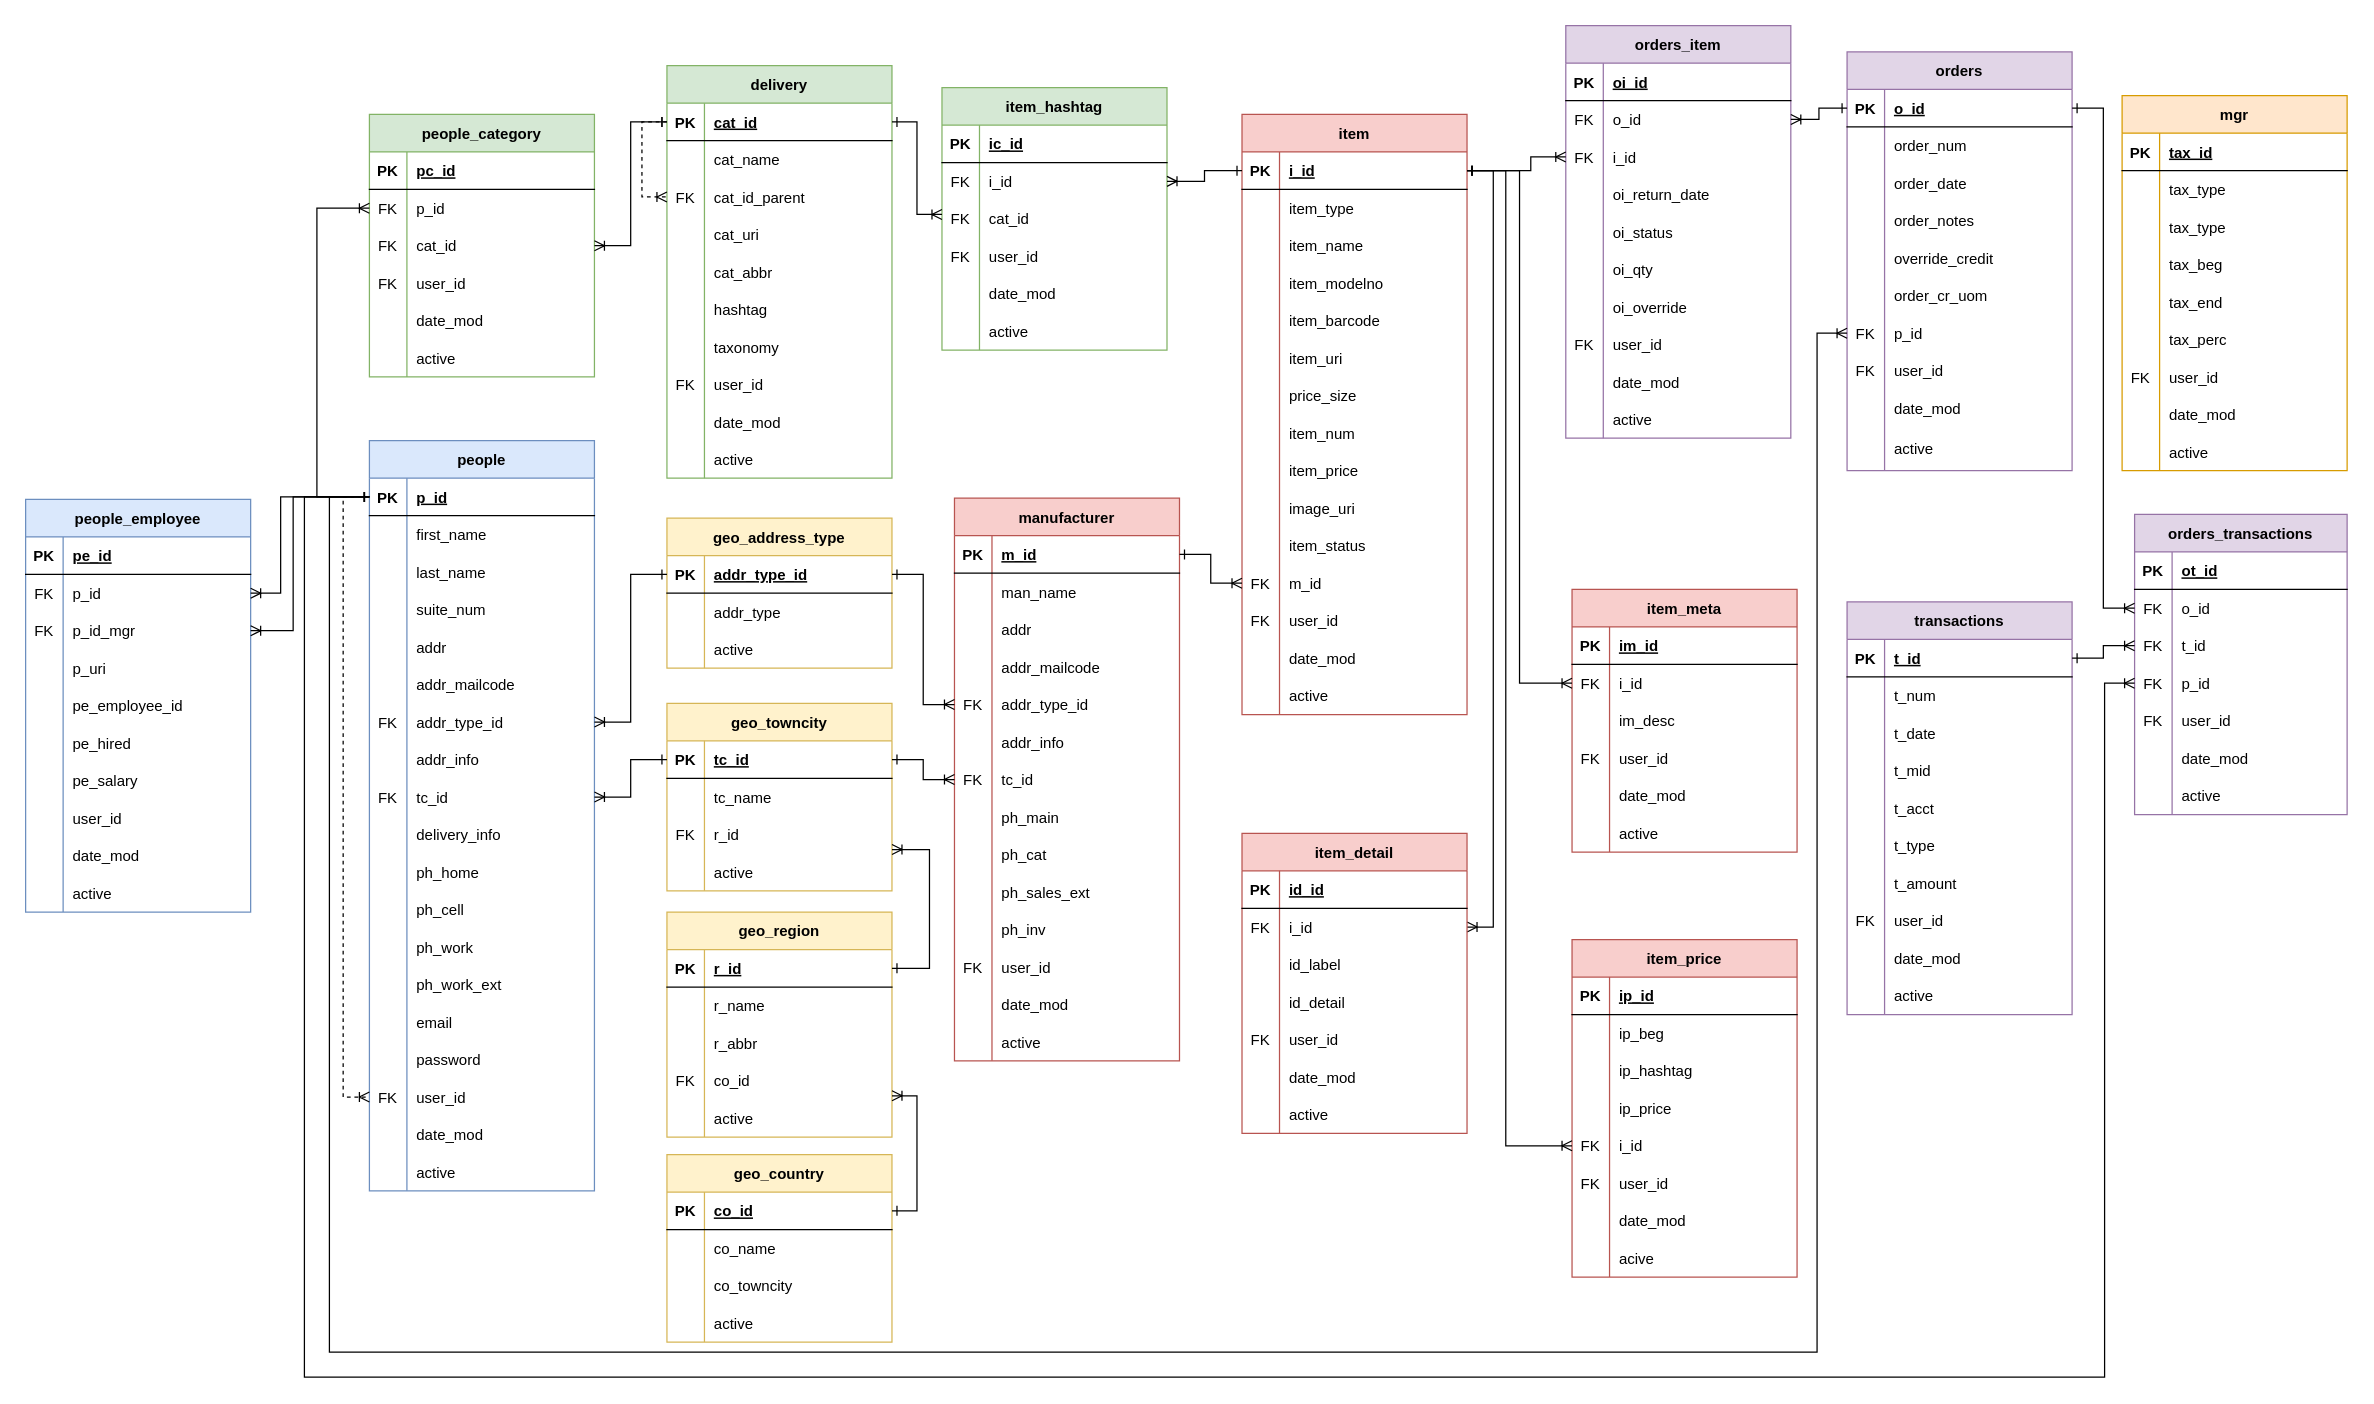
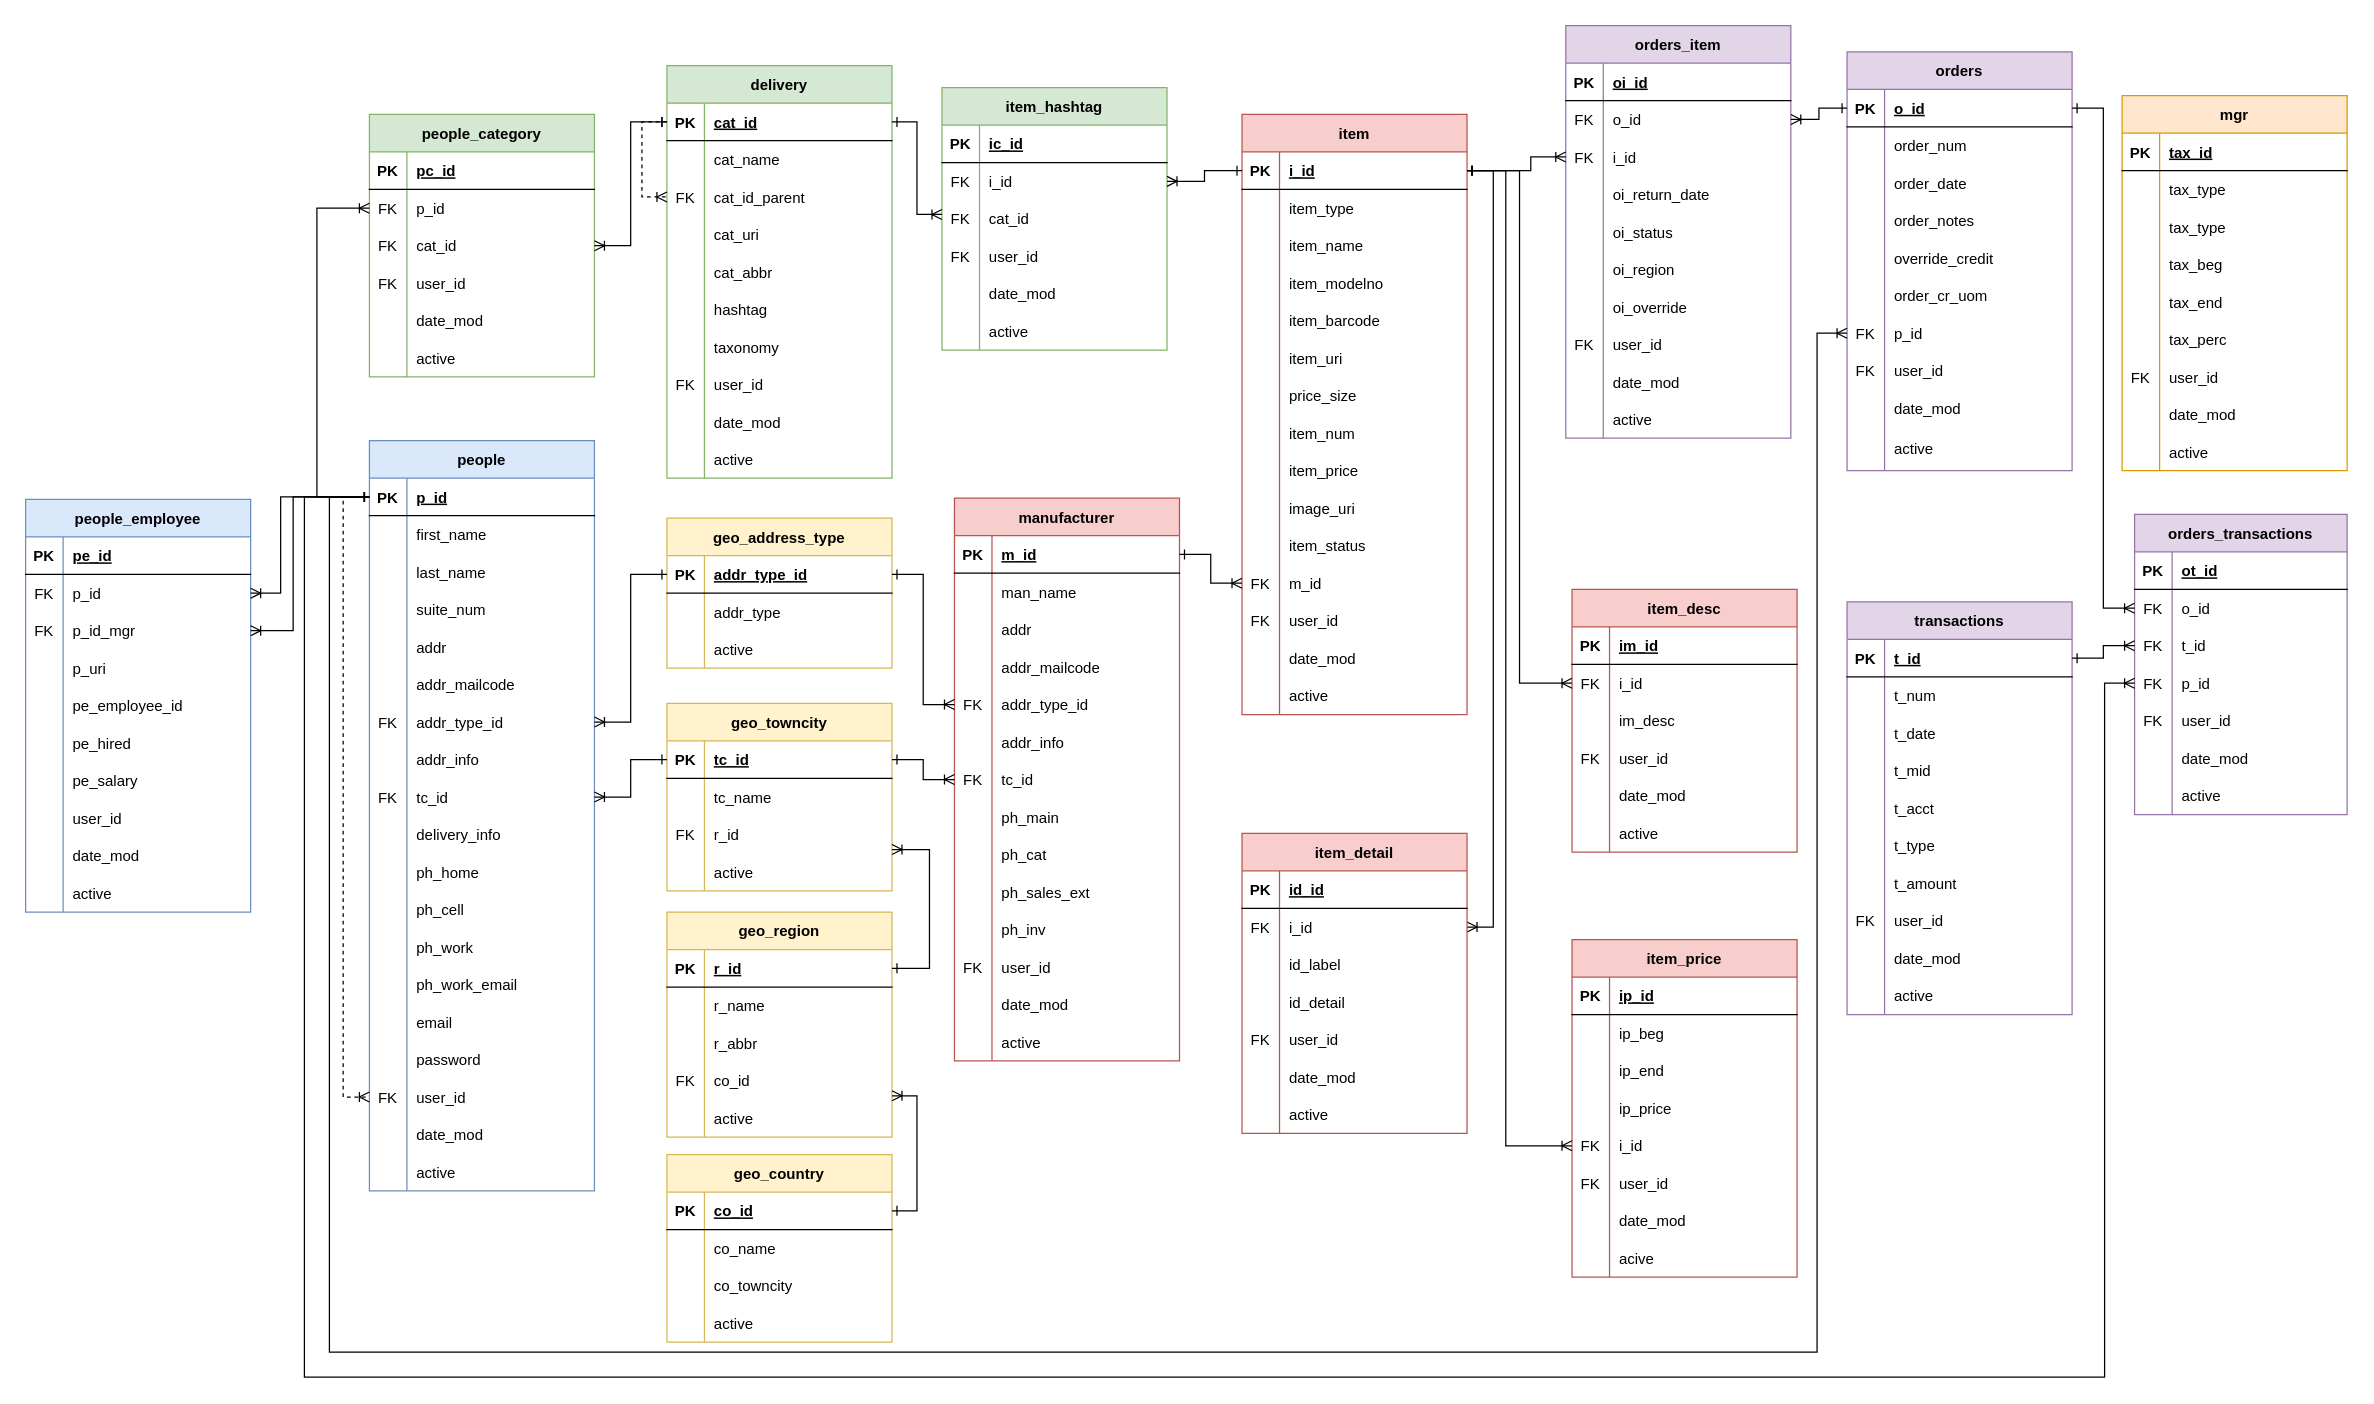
(1636, 270) -> (1646, 270)
(1684, 609) -> (1684, 609)
(462, 985) -> (467, 985)
(1659, 1071) -> (1642, 1071)
